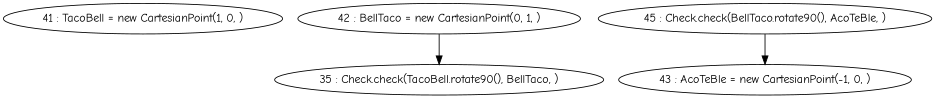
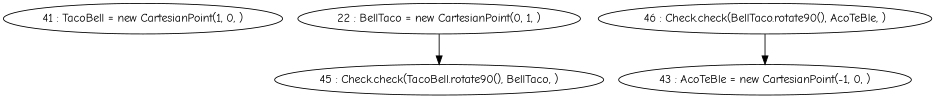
(439, 19) -> (439, 19)
(765, 19) -> (765, 19)
(439, 80) -> (439, 80)
